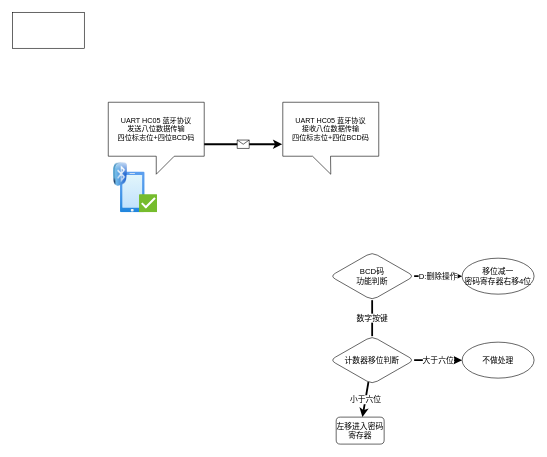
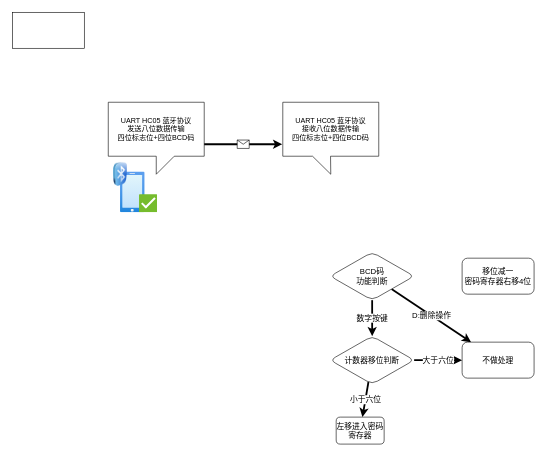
(435, 276) -> (429, 314)
(498, 276) -> (498, 276)
(372, 331) -> (372, 328)
(498, 360) -> (498, 360)
